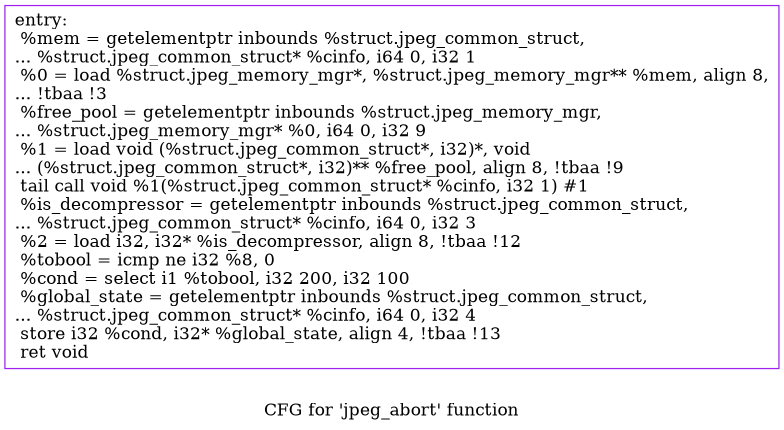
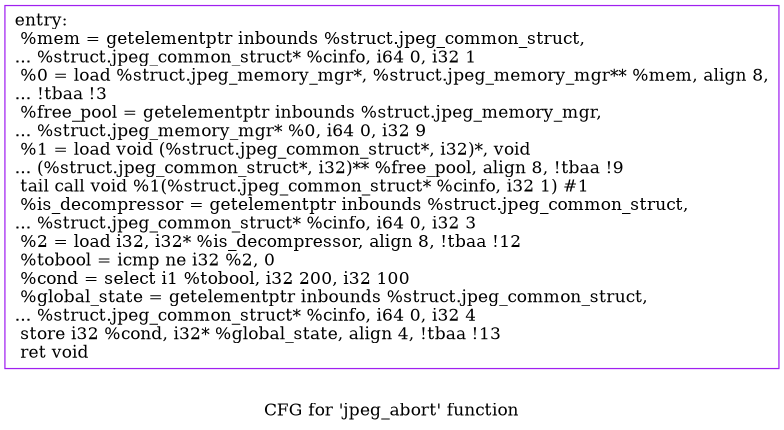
(145, 260) -> (145, 260)
